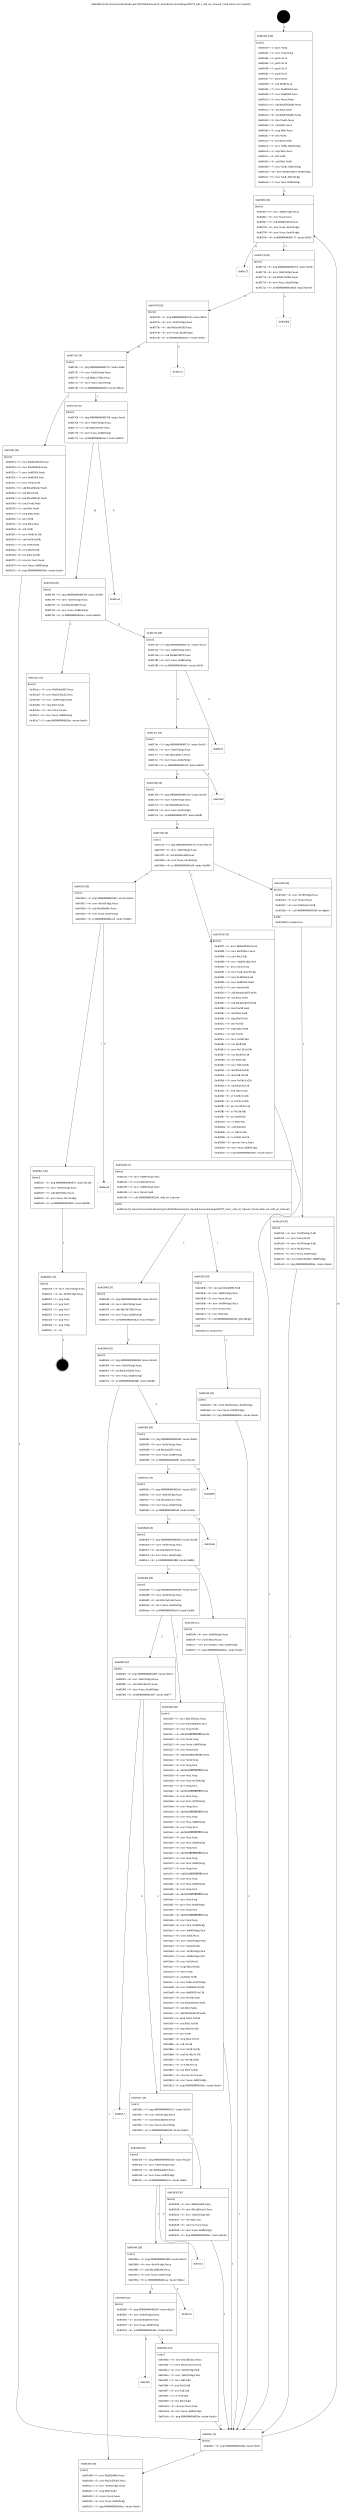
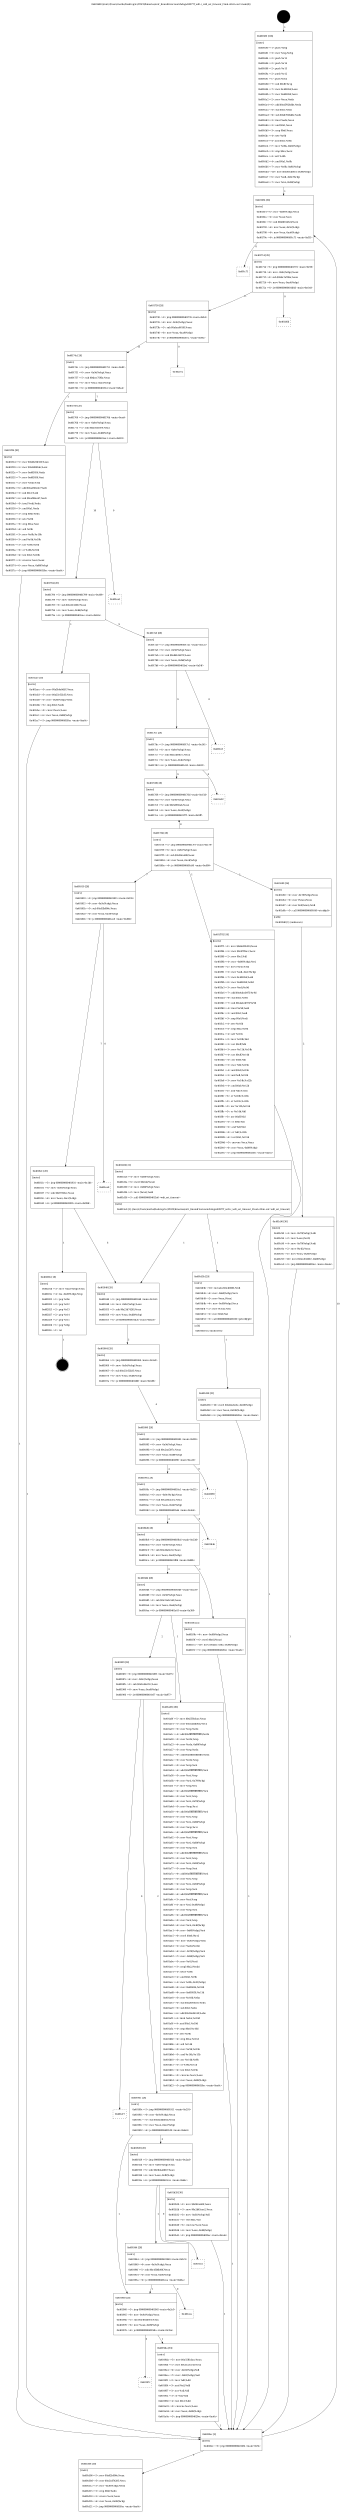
(284, 246) -> none
(177, 824) -> (180, 825)
none -> (95, 1245)
none -> (26, 1647)
(108, 1921) -> none
(199, 2160) -> (117, 2213)
